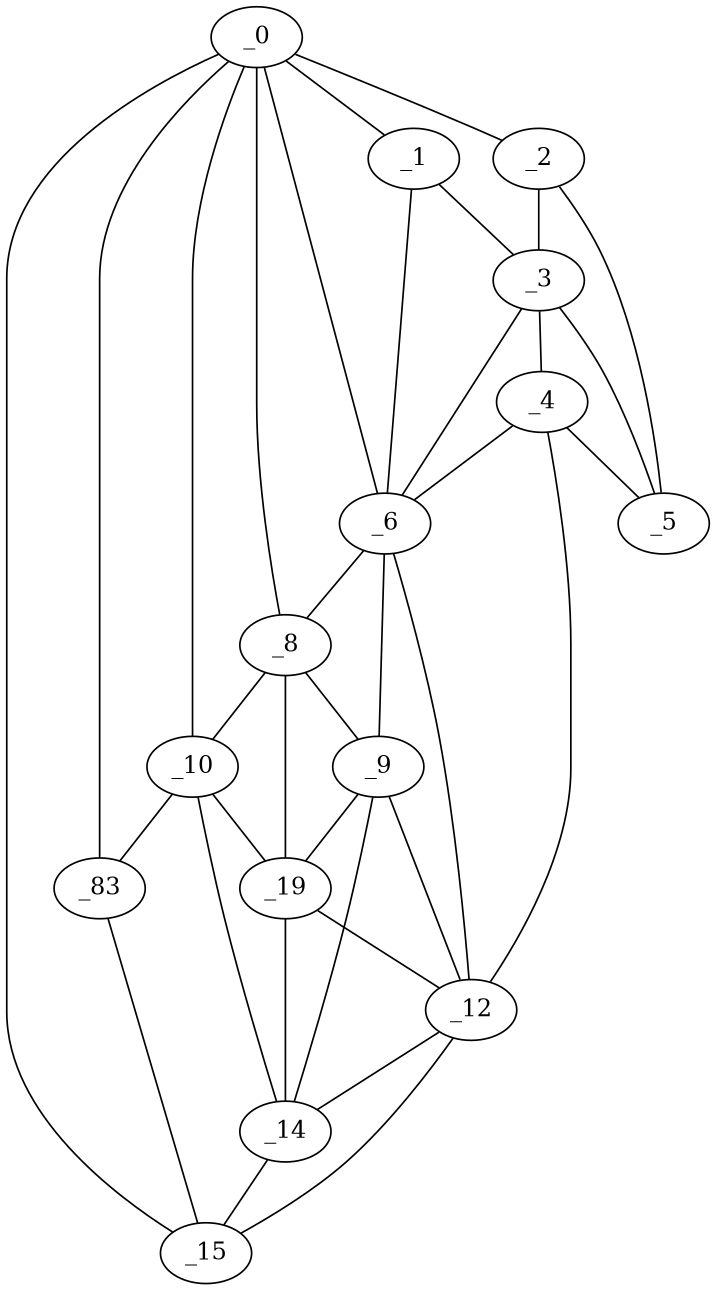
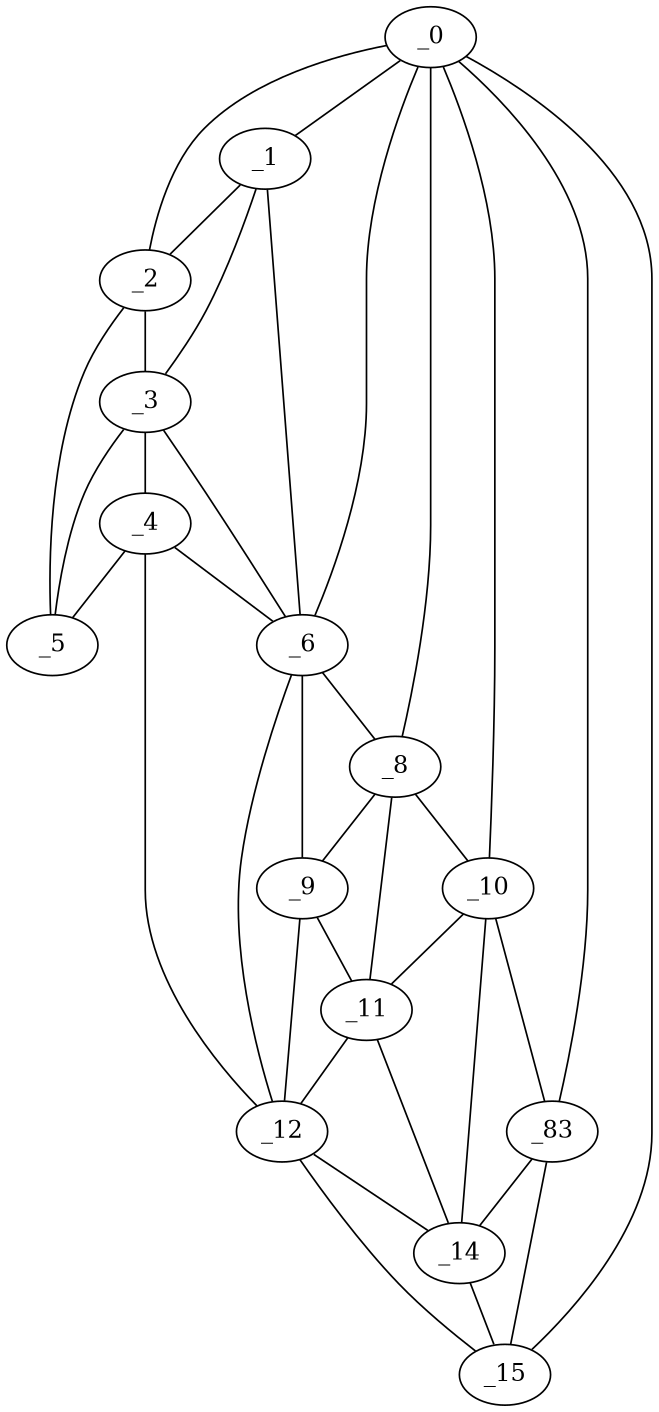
none -> (205, 220)
(285, 888) -> (366, 1010)
(338, 951) -> (506, 1192)
